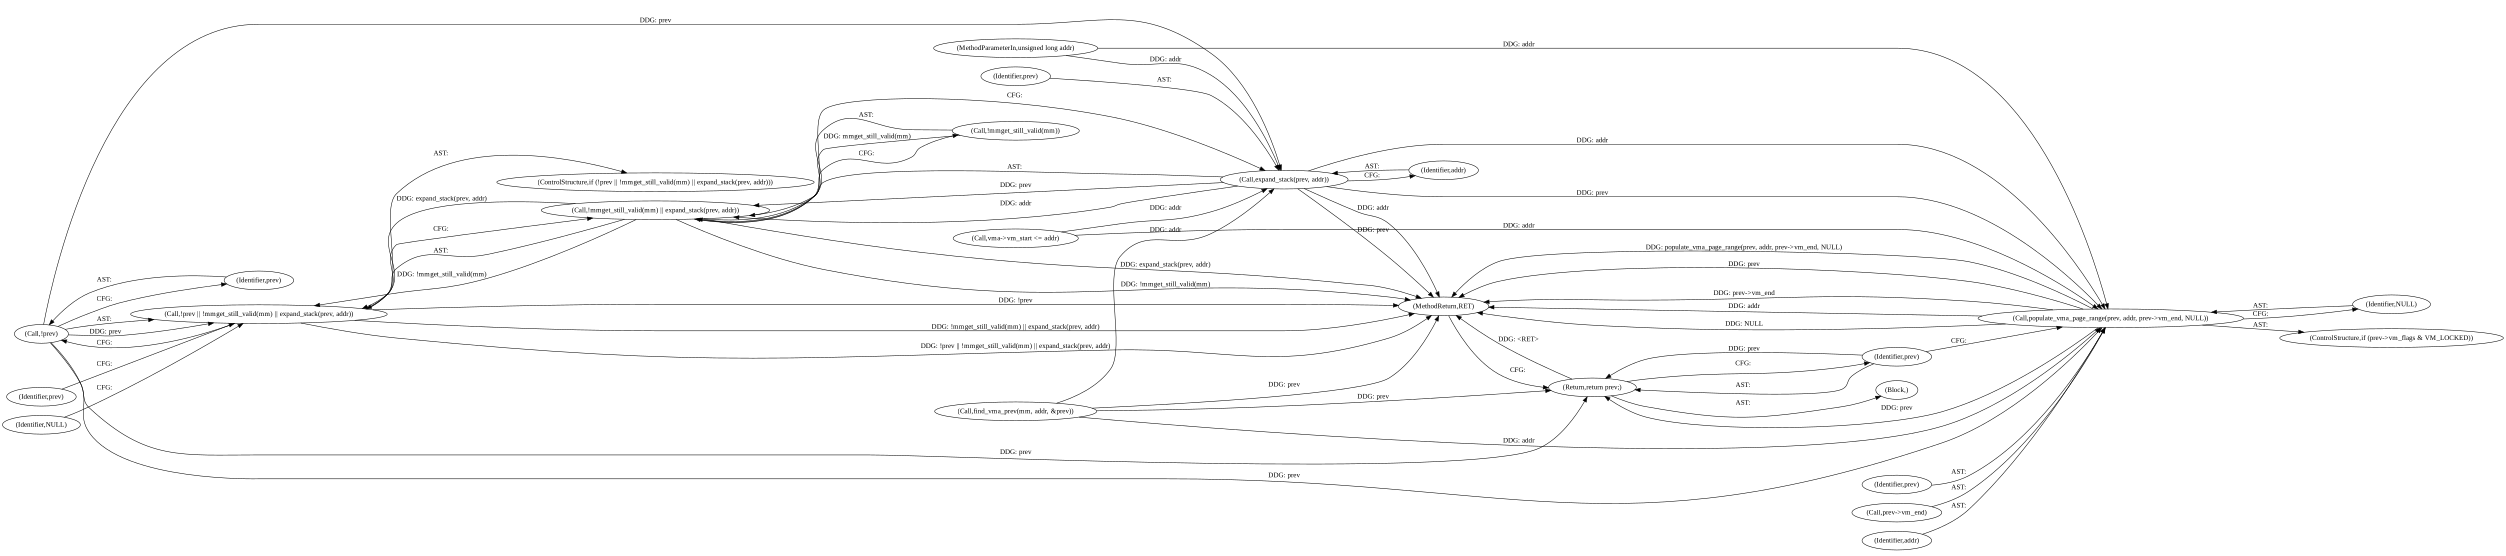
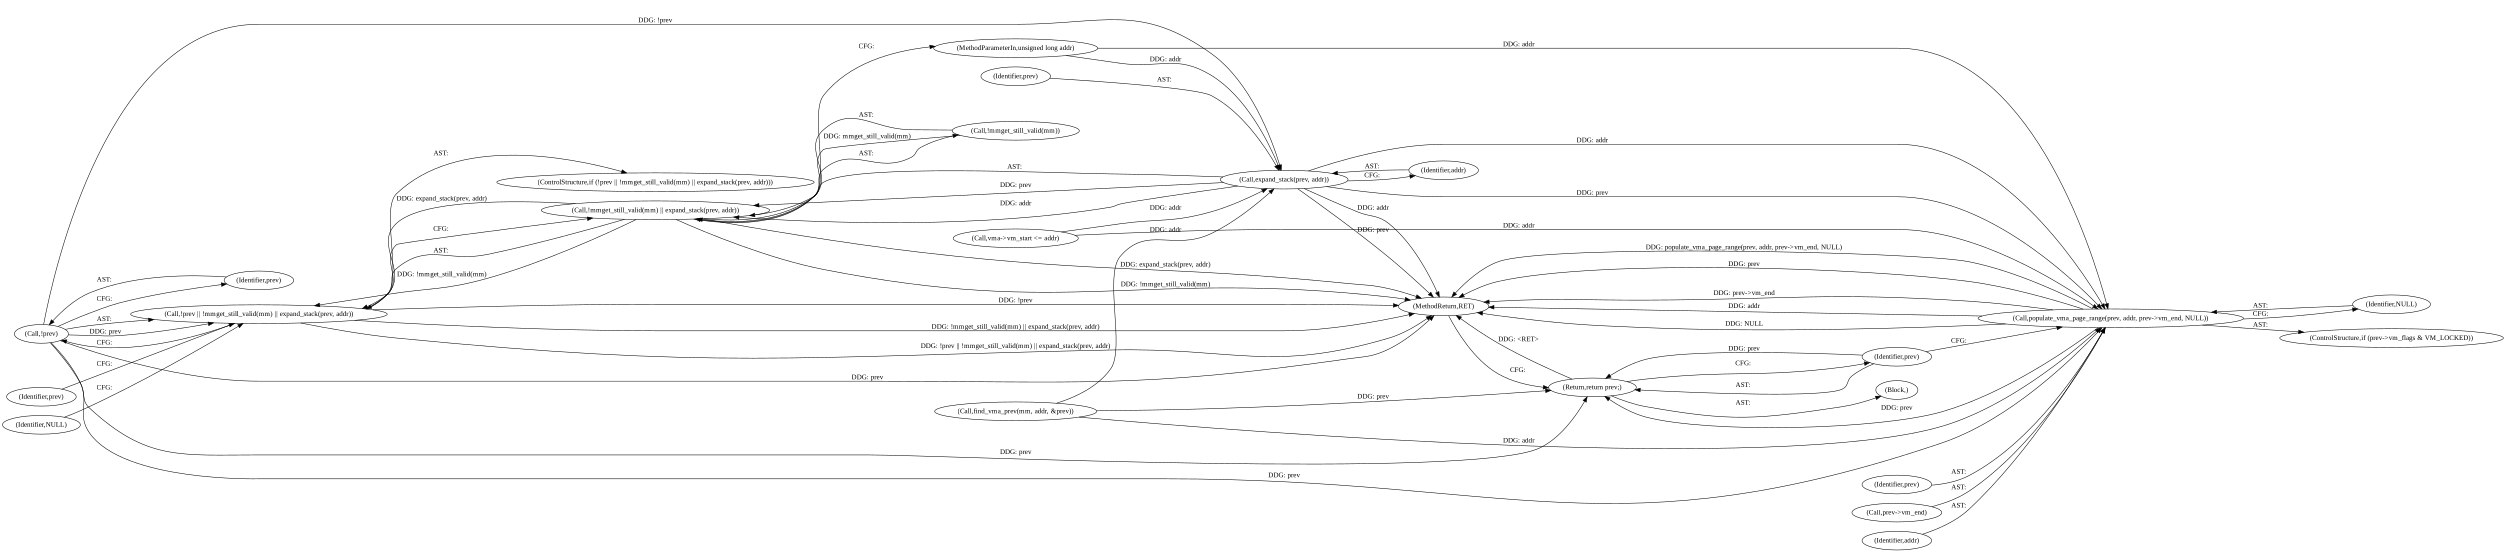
(655, 20) -> (655, 20)
(939, 99) -> (819, 123)
(867, 153) -> (867, 153)
(1279, 396) -> (749, 381)
